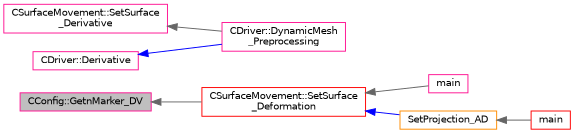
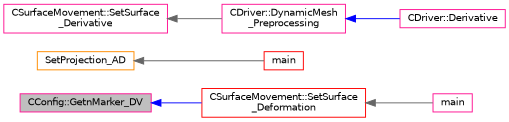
(185, 49) -> (378, 19)
(181, 102) -> (181, 103)
(387, 113) -> none
